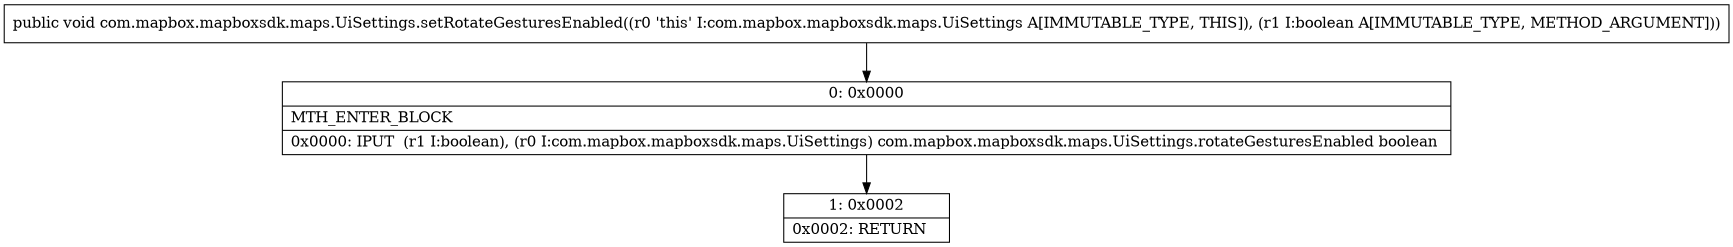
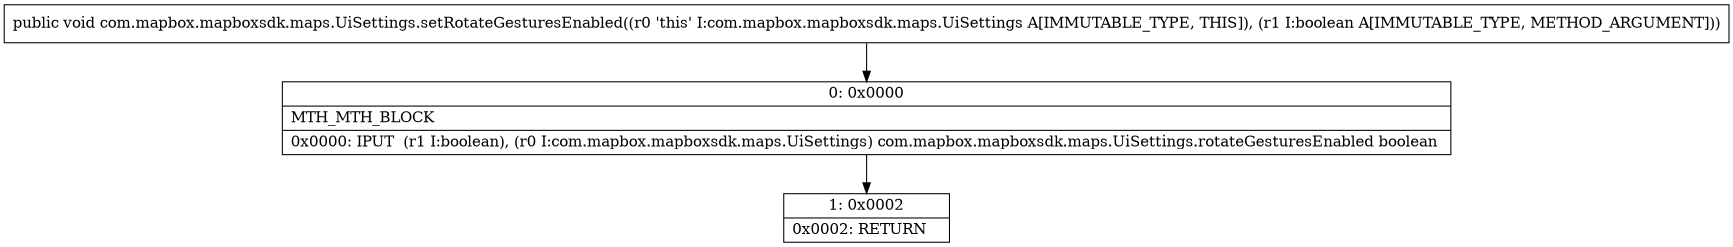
(372, 118) -> (363, 118)
